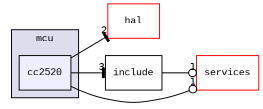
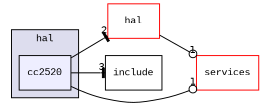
(45, 39) -> (45, 39)
(175, 73) -> (175, 44)
